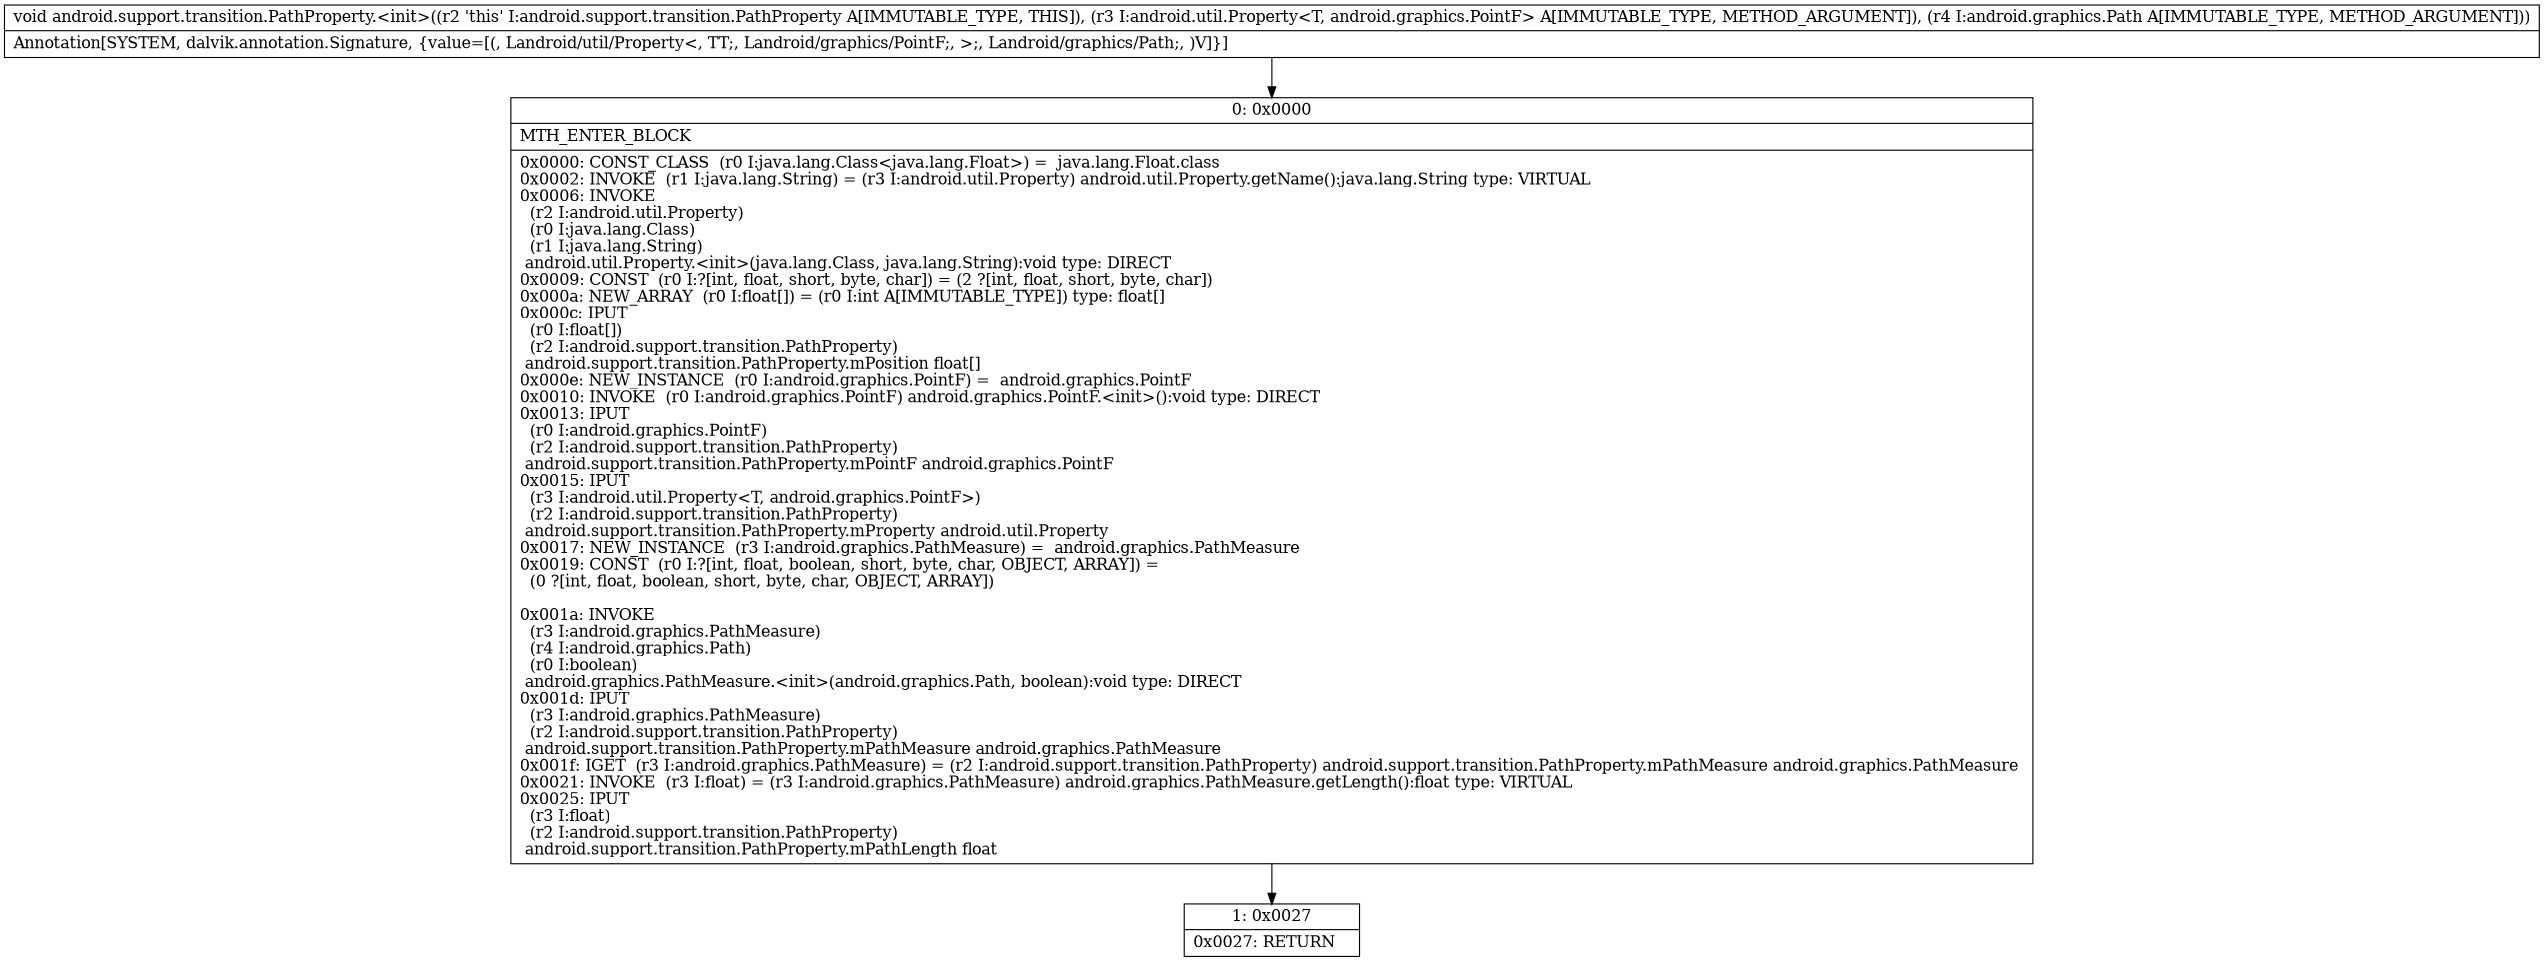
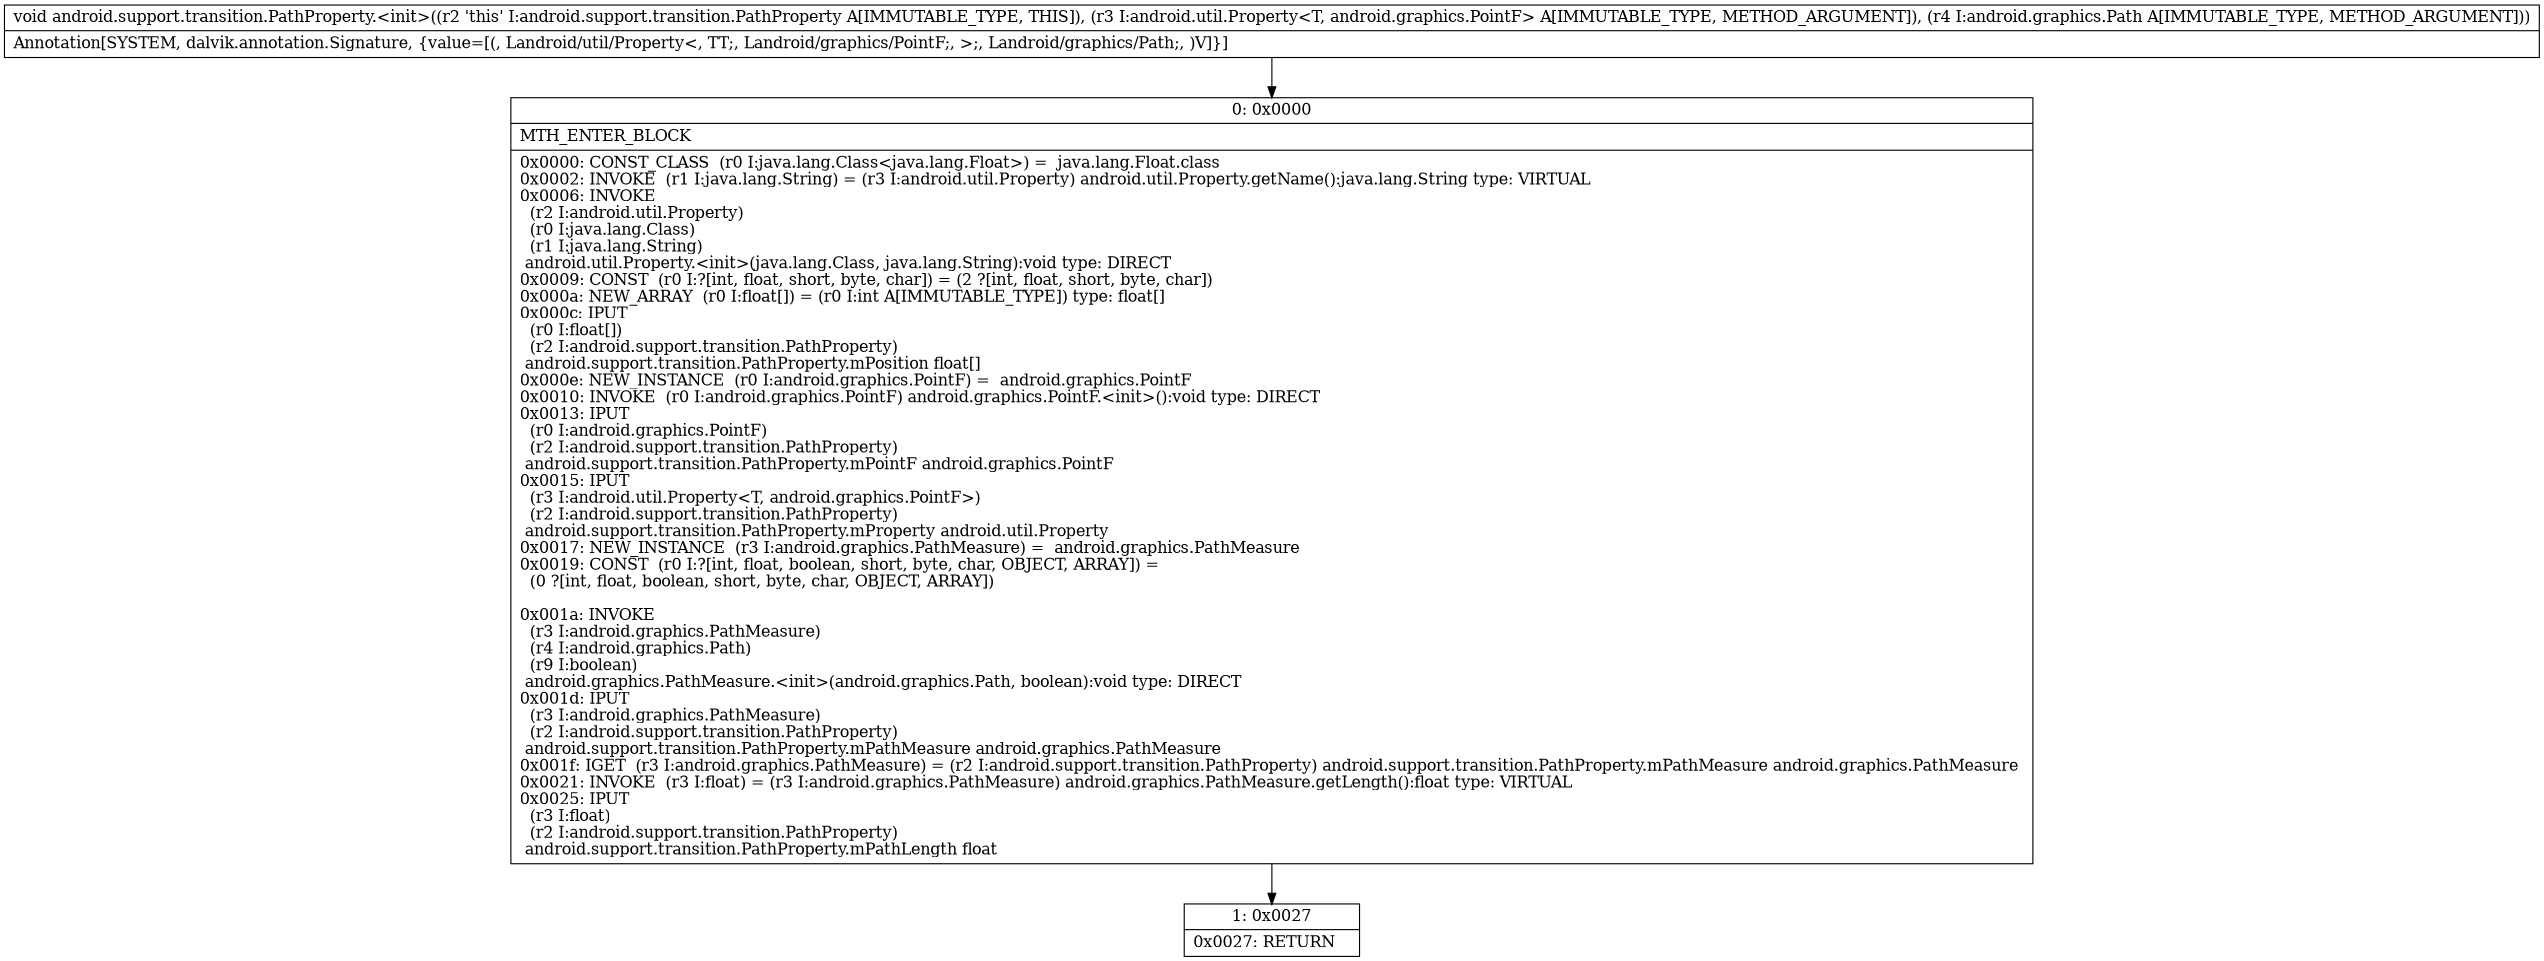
(579, 666) -> (579, 666)
